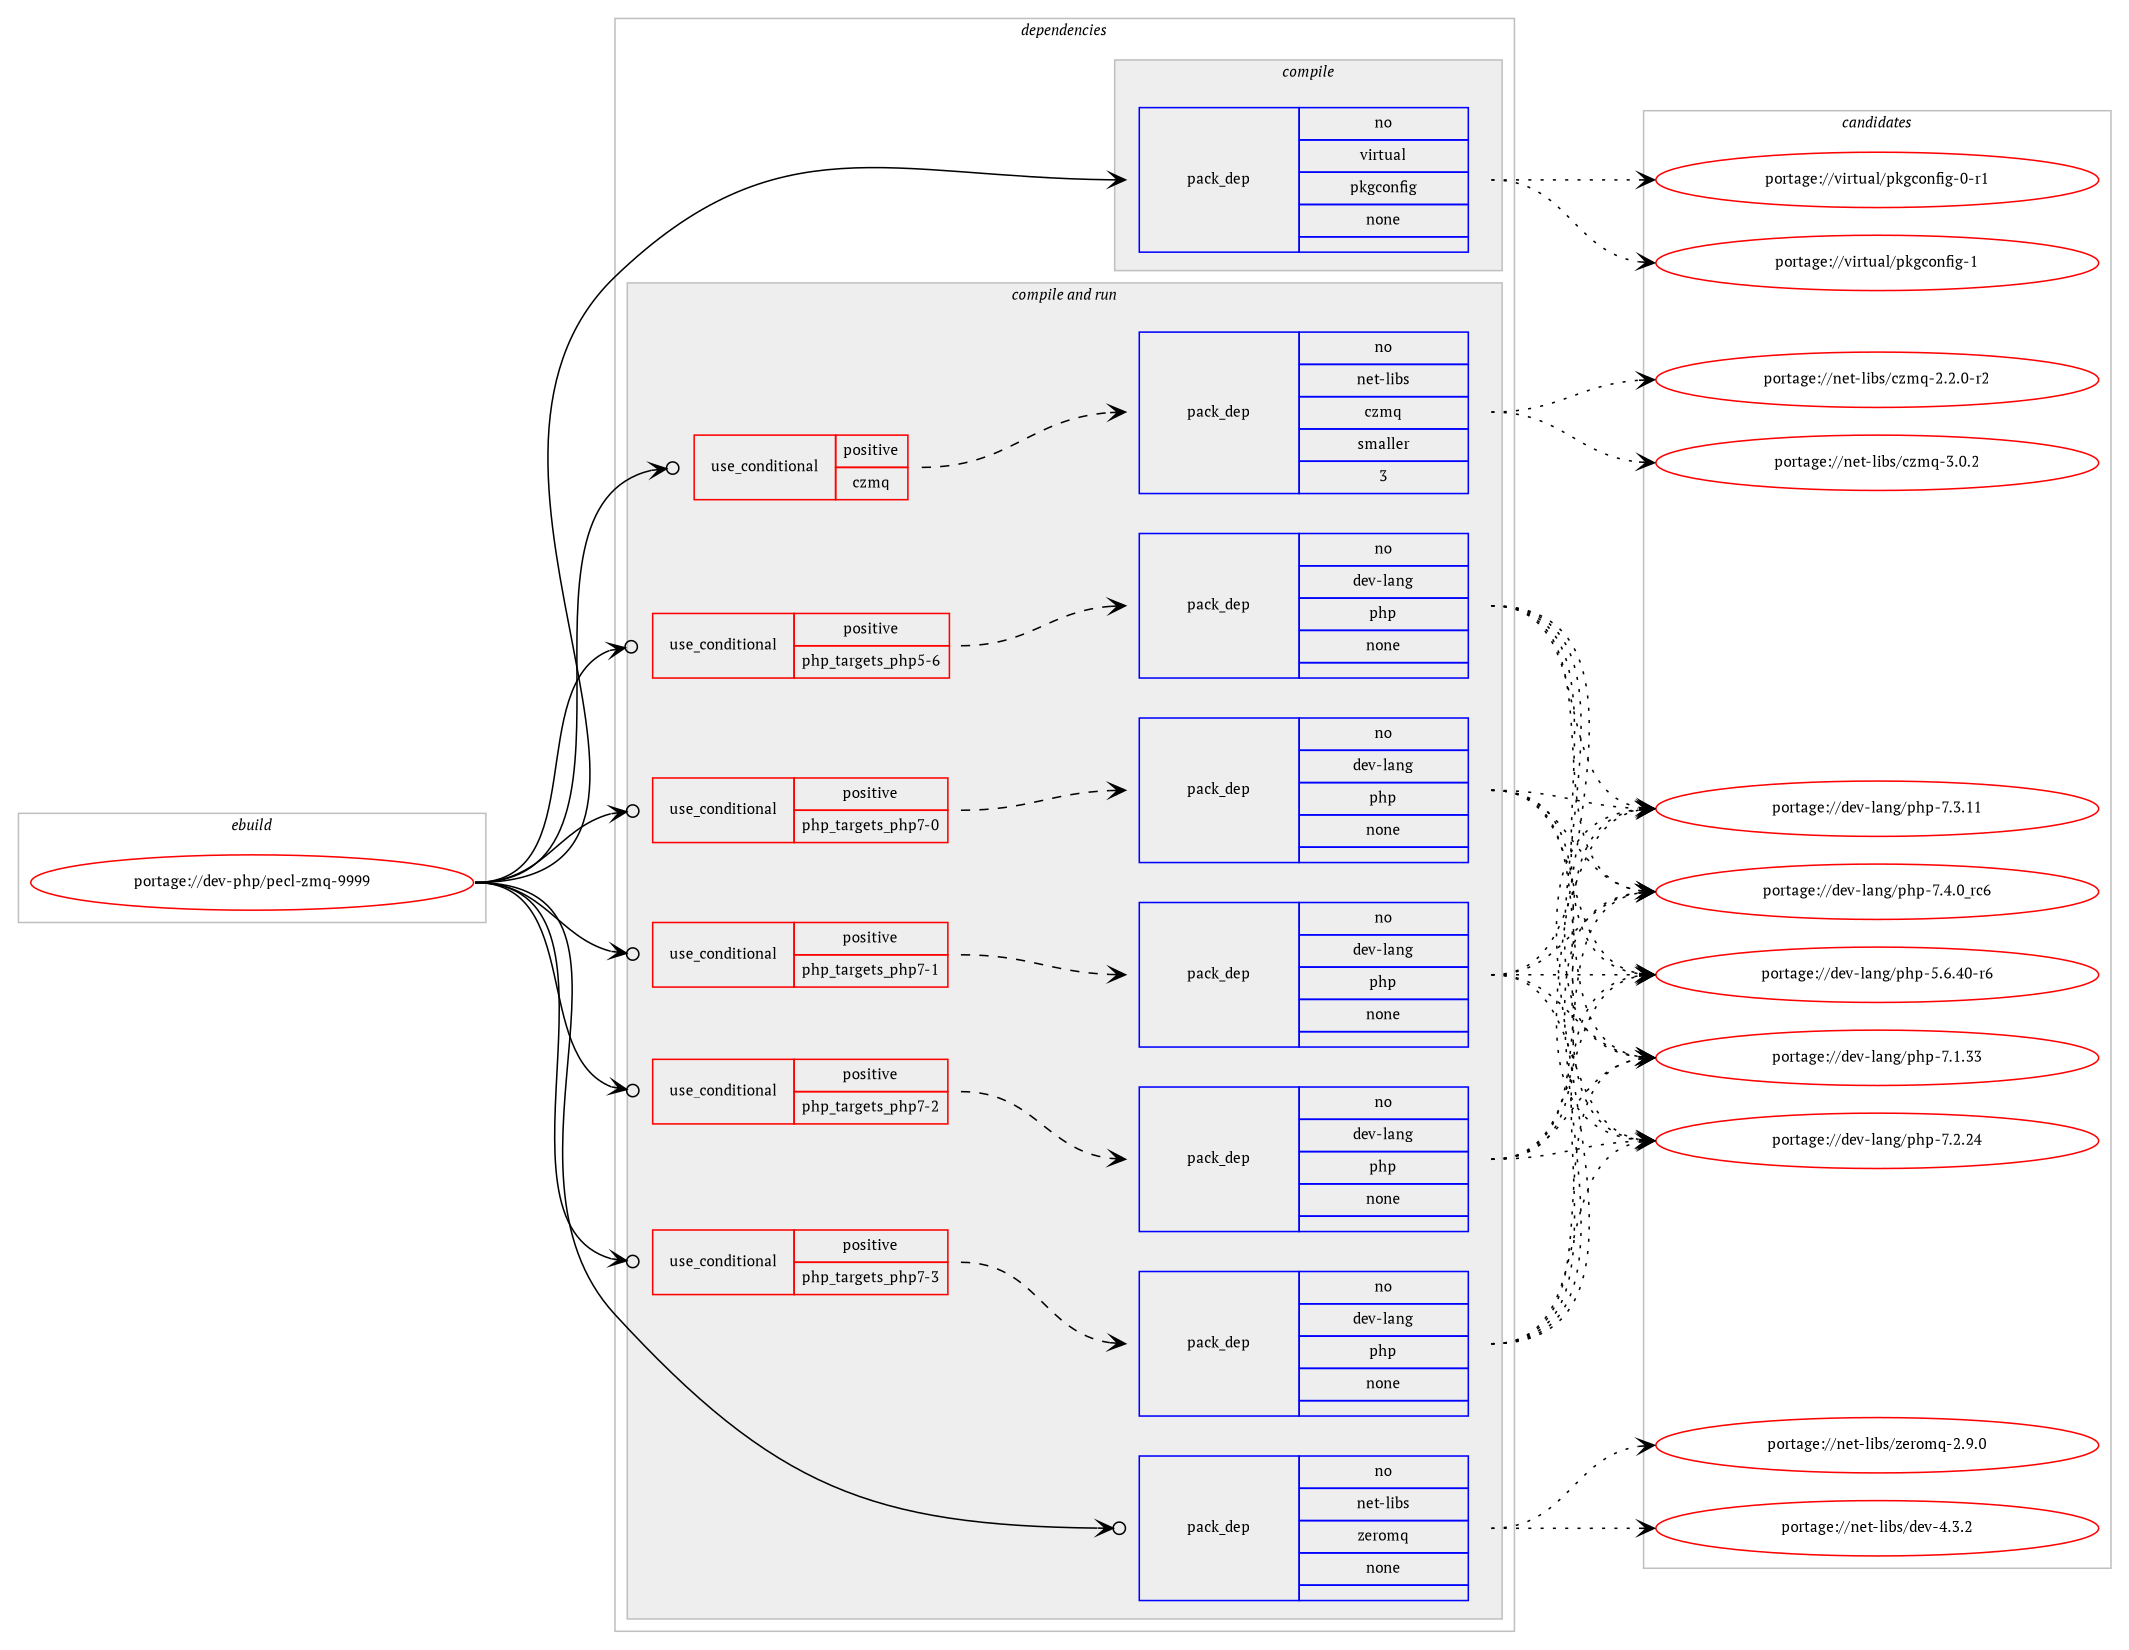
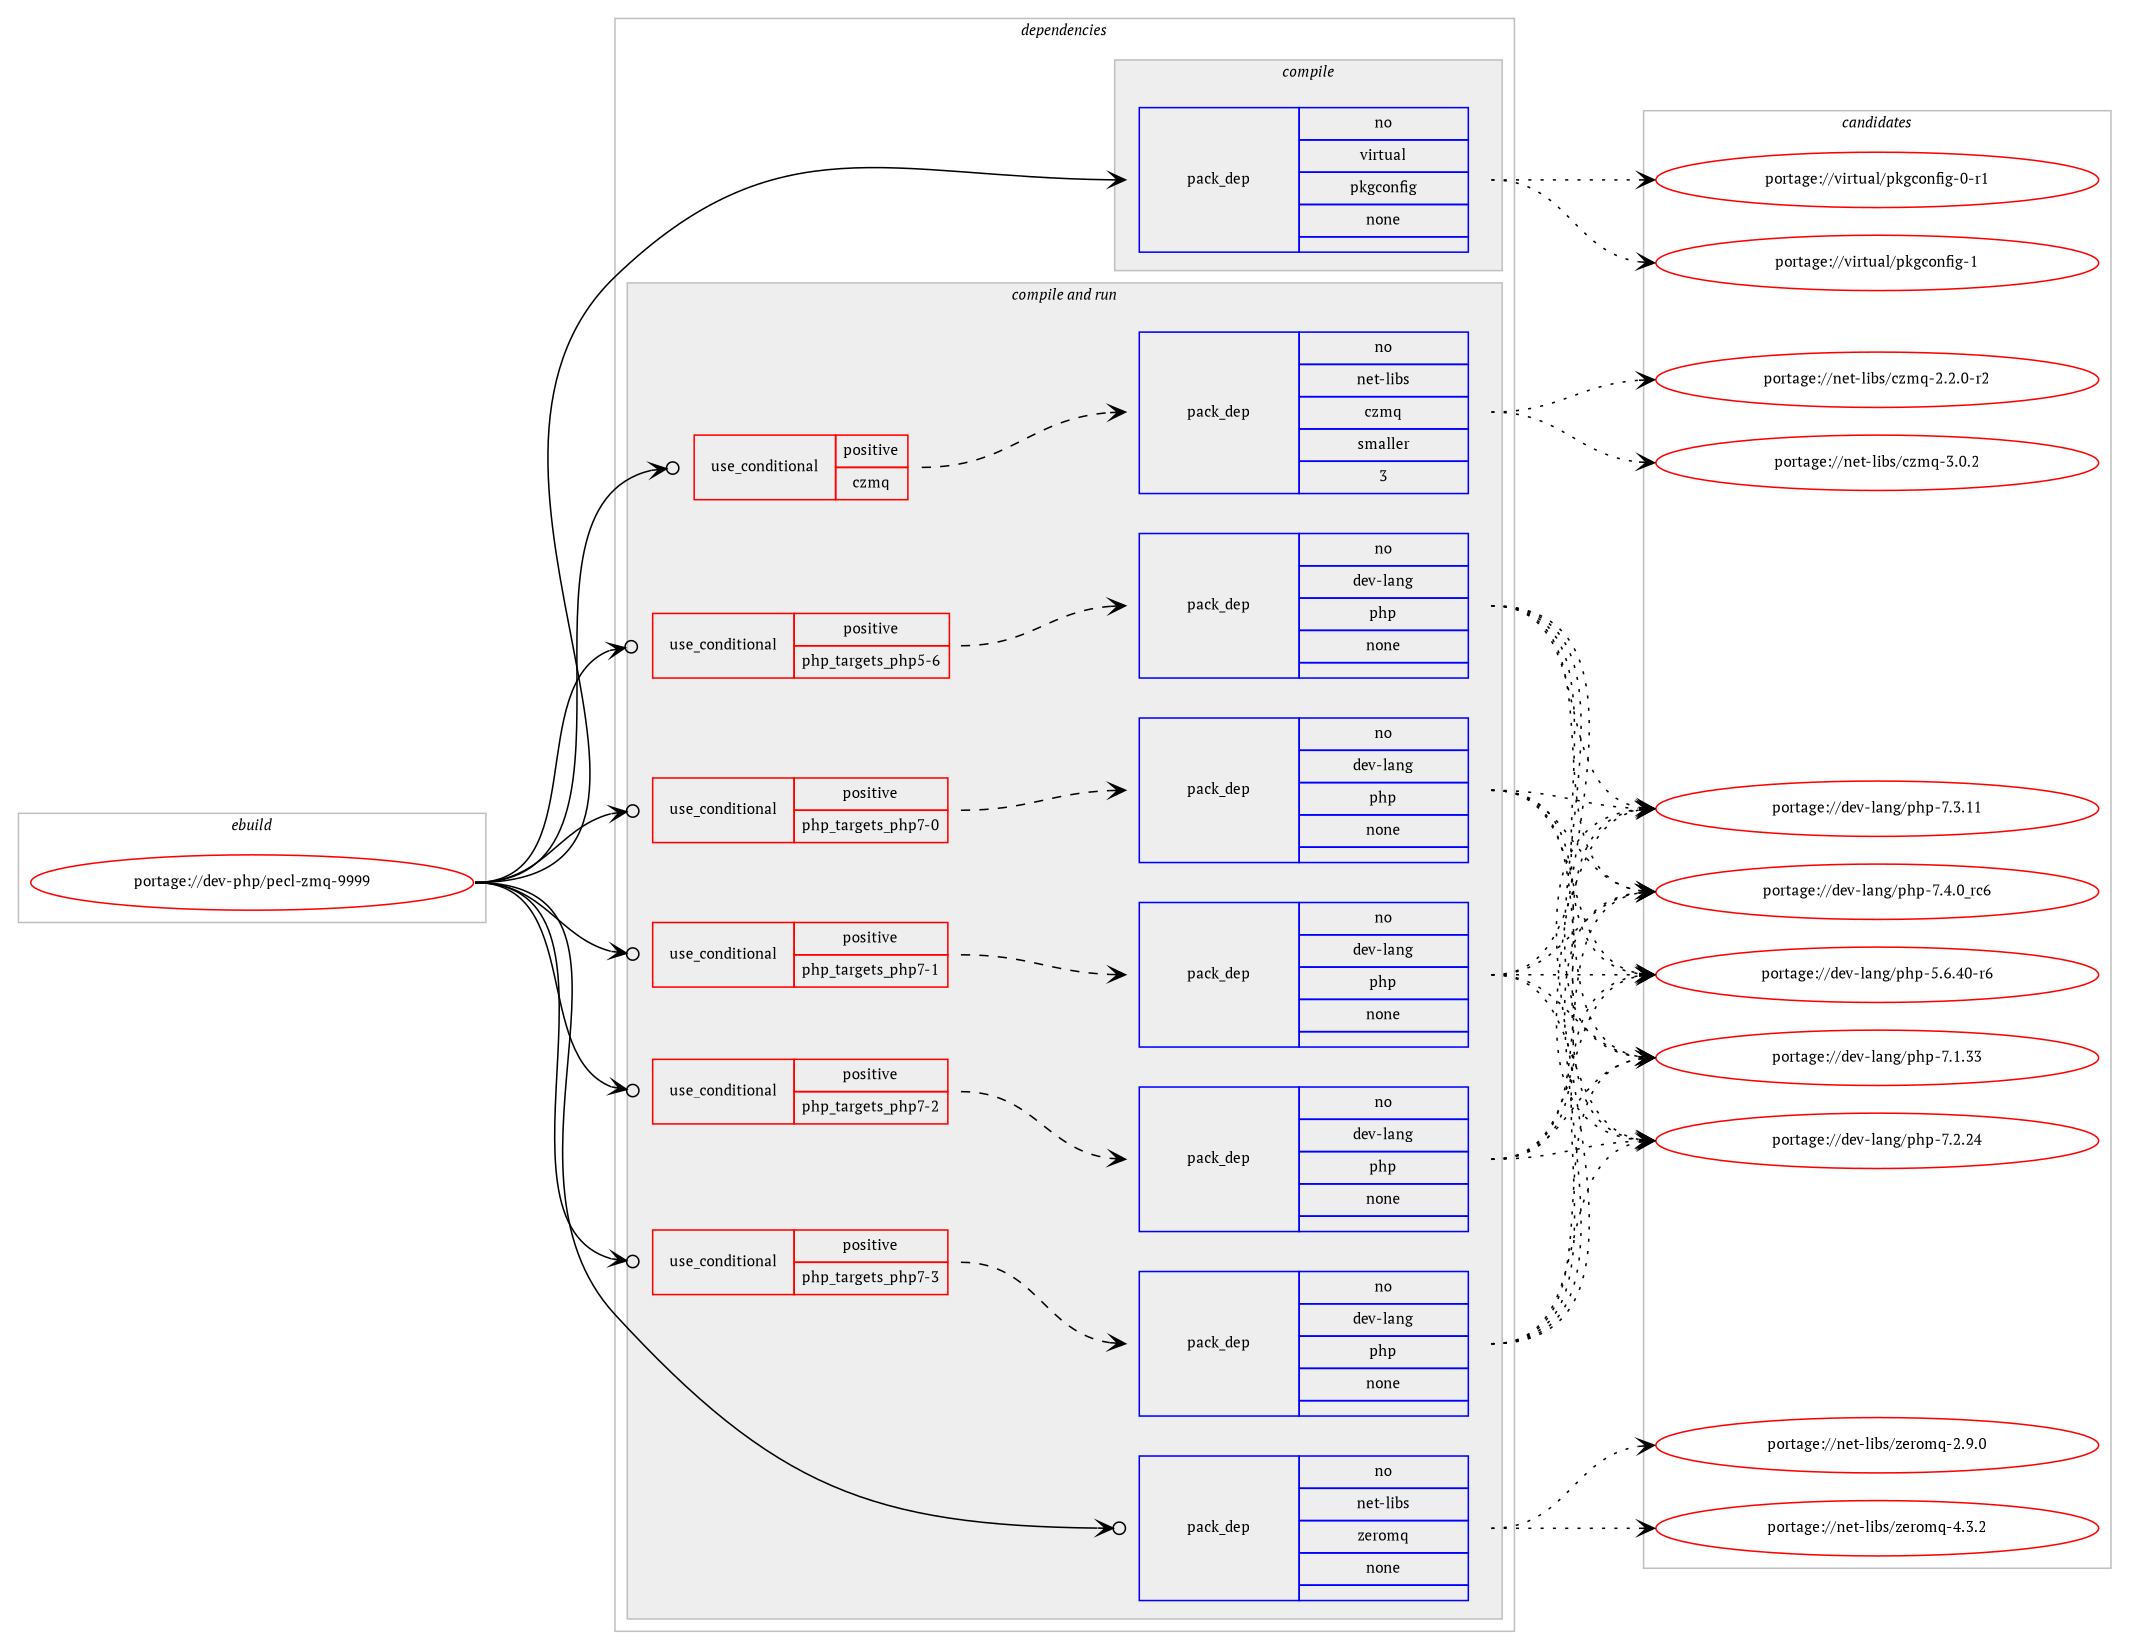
(1877, 1528) -> (1877, 1528)
